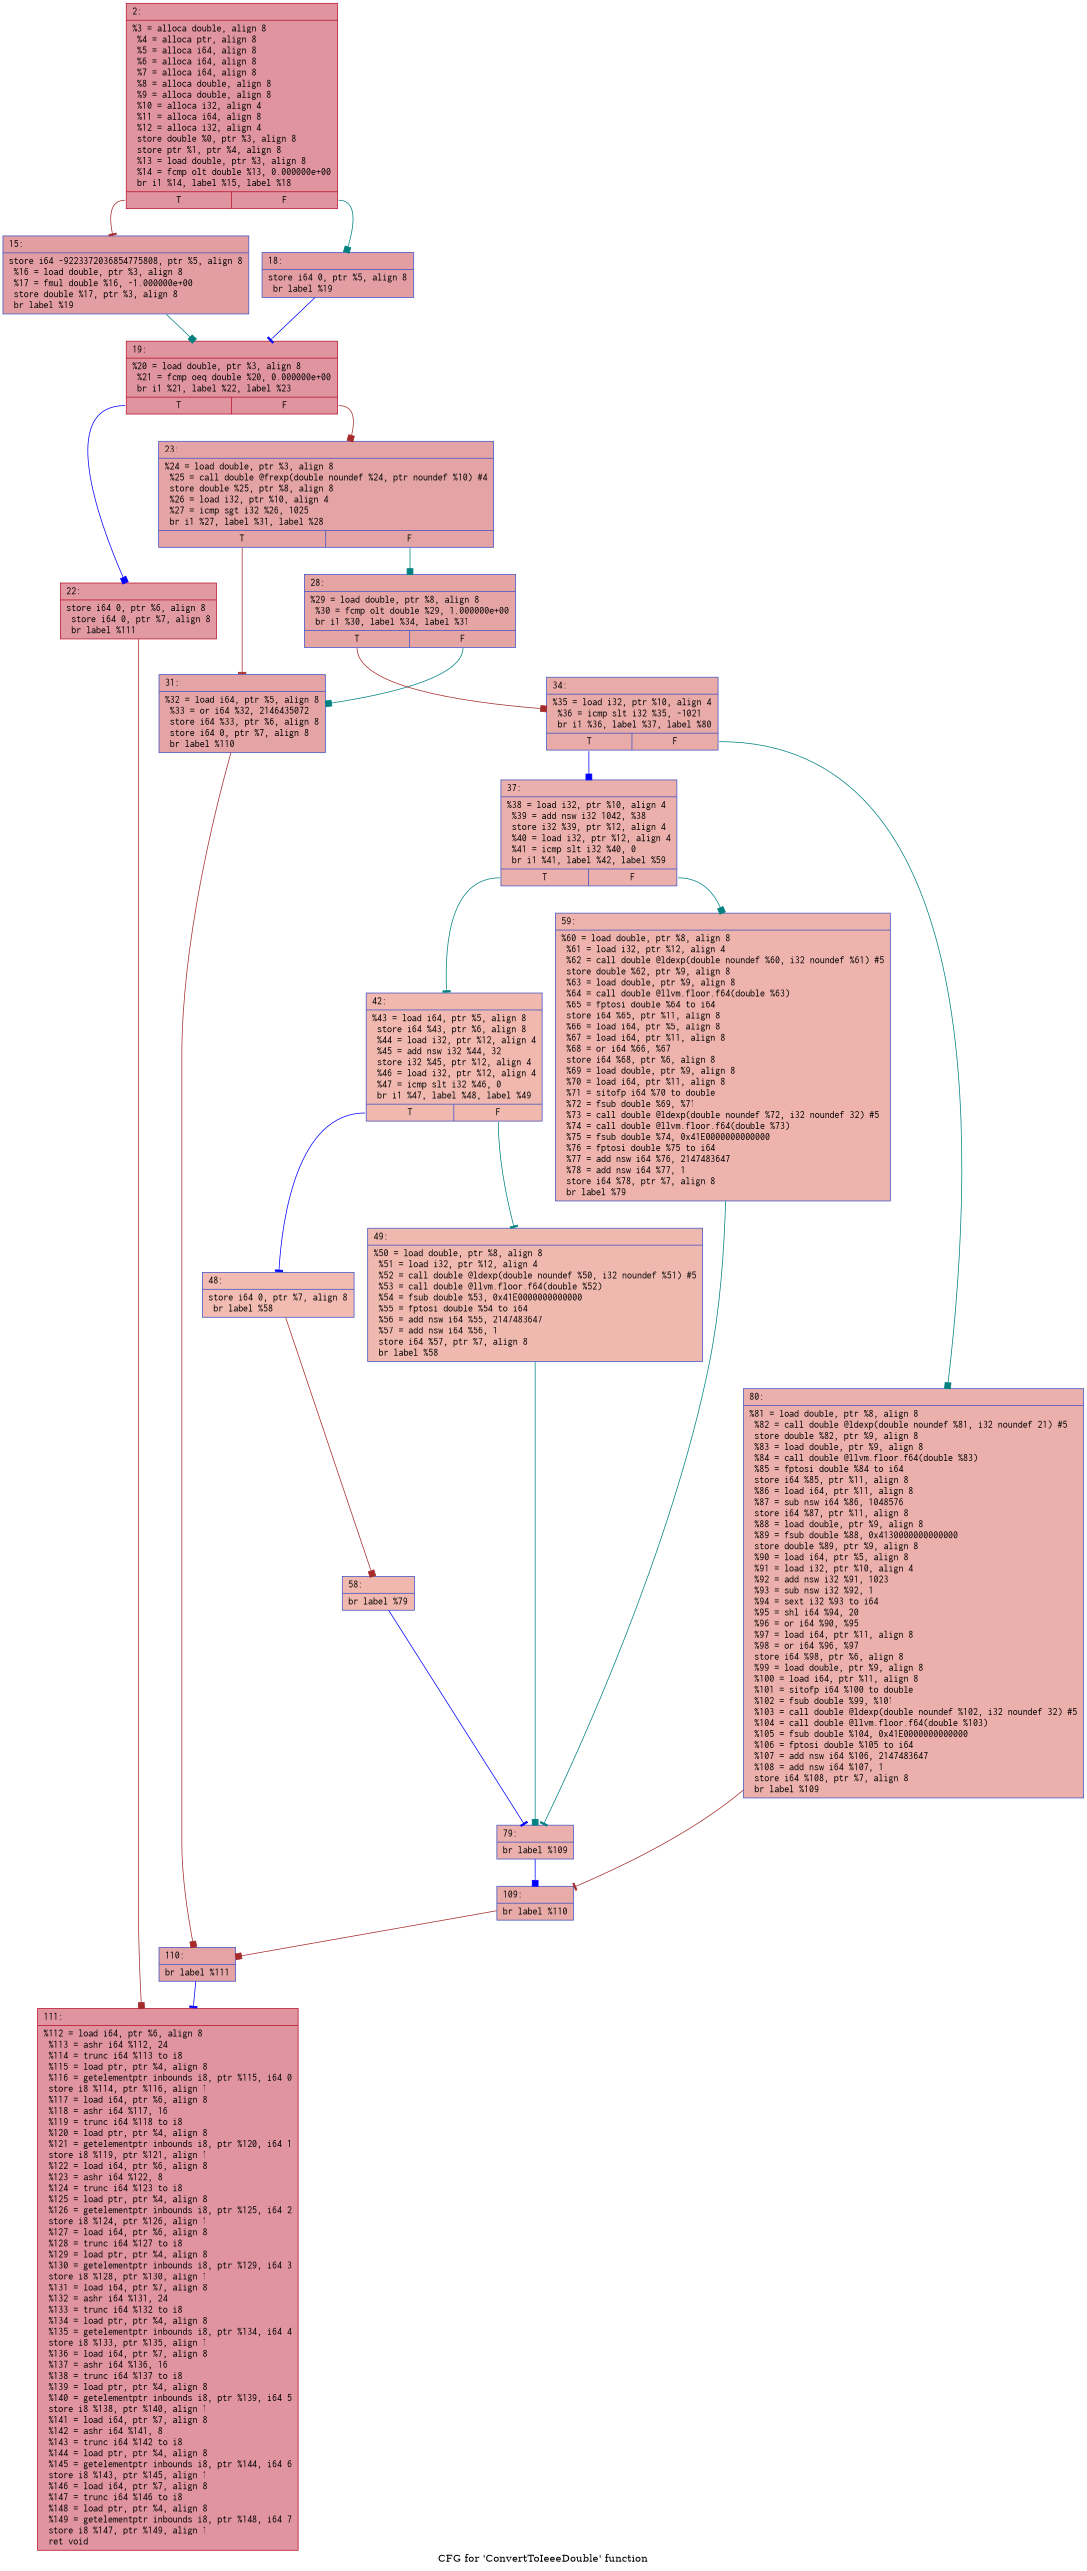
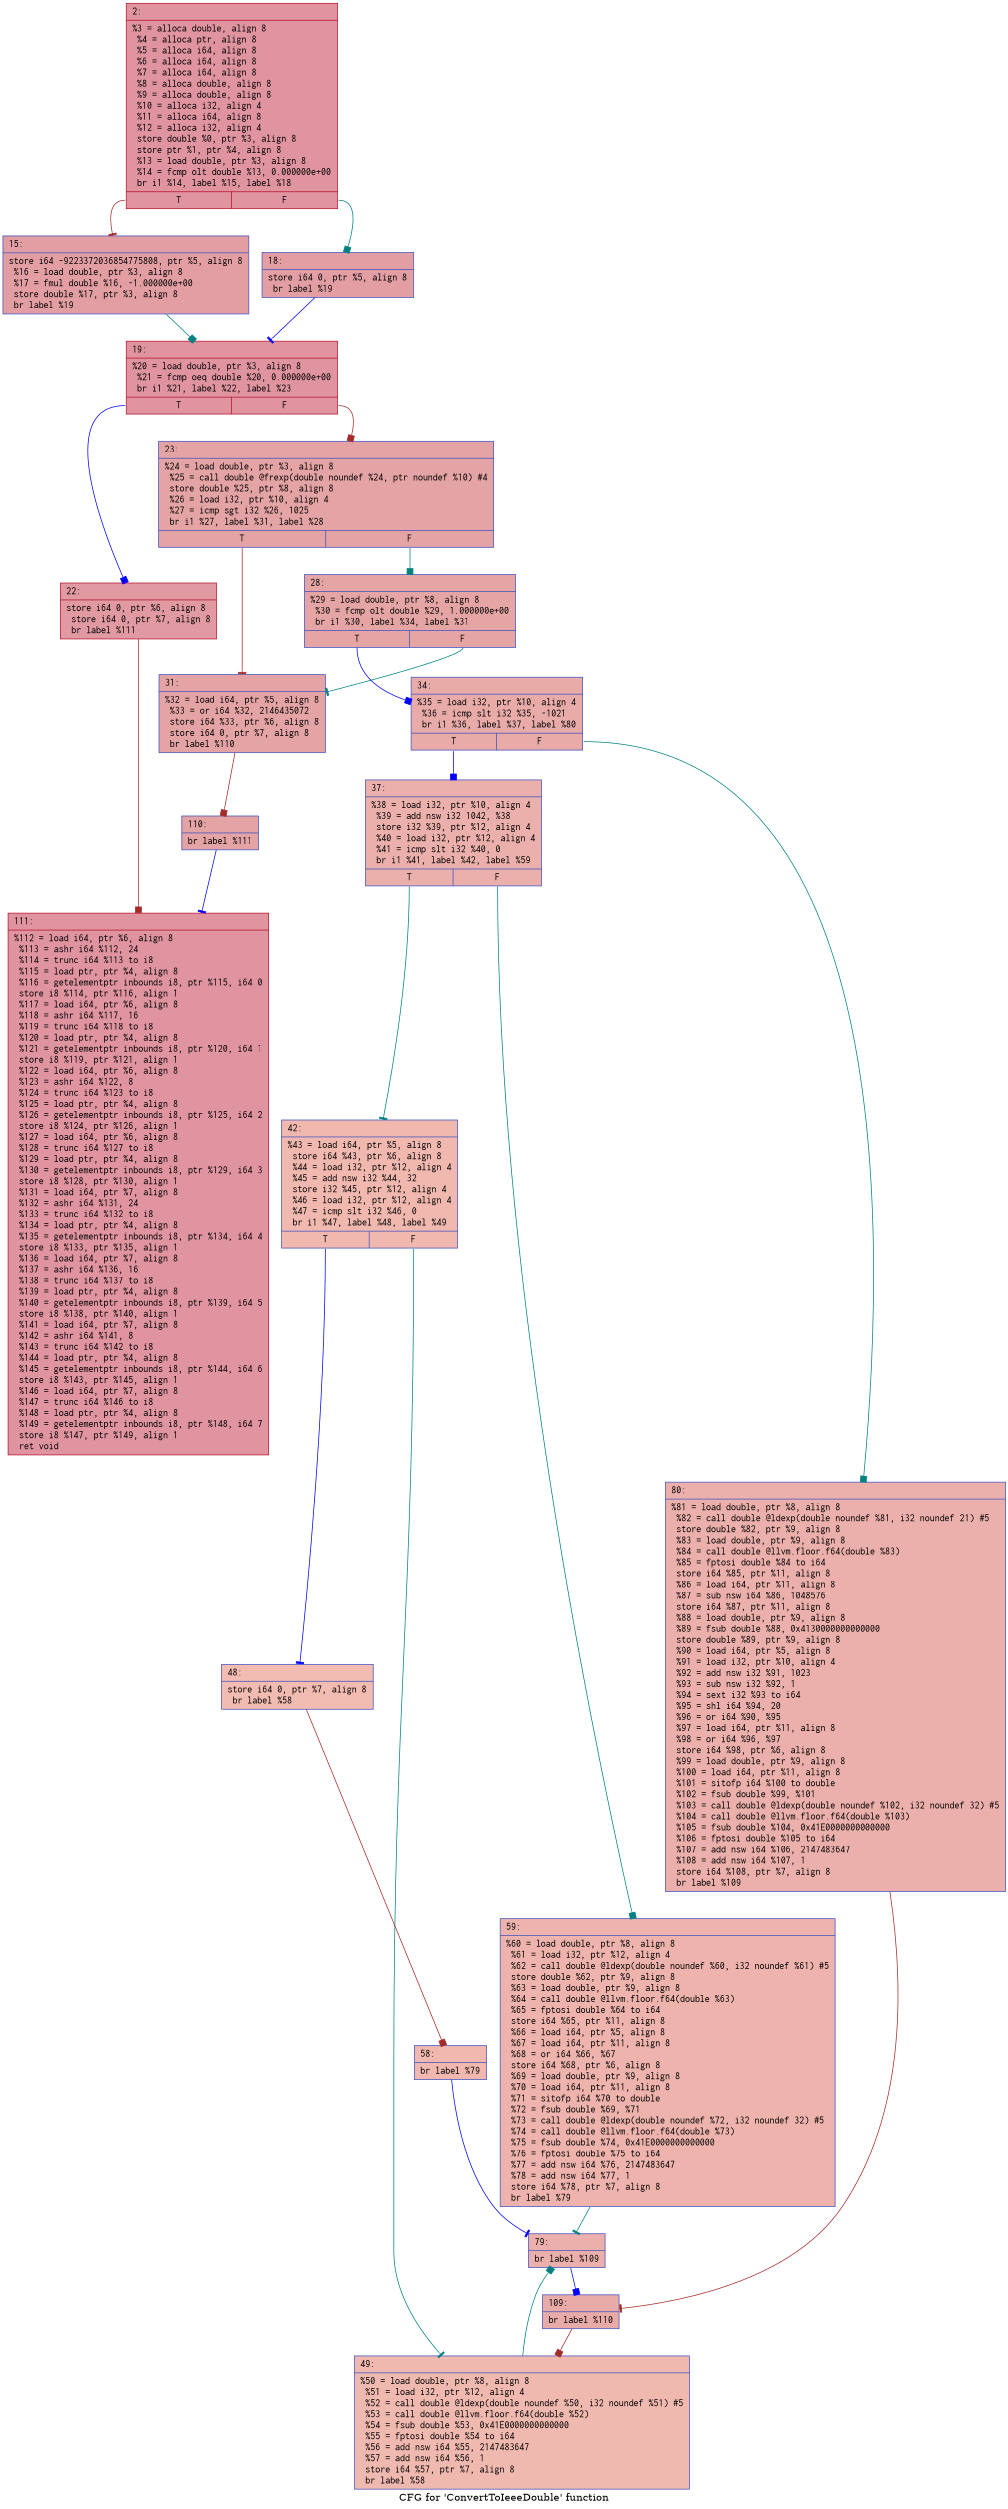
(398, 689) -> (398, 673)
(440, 695) -> (376, 685)
(370, 1933) -> (567, 2339)
